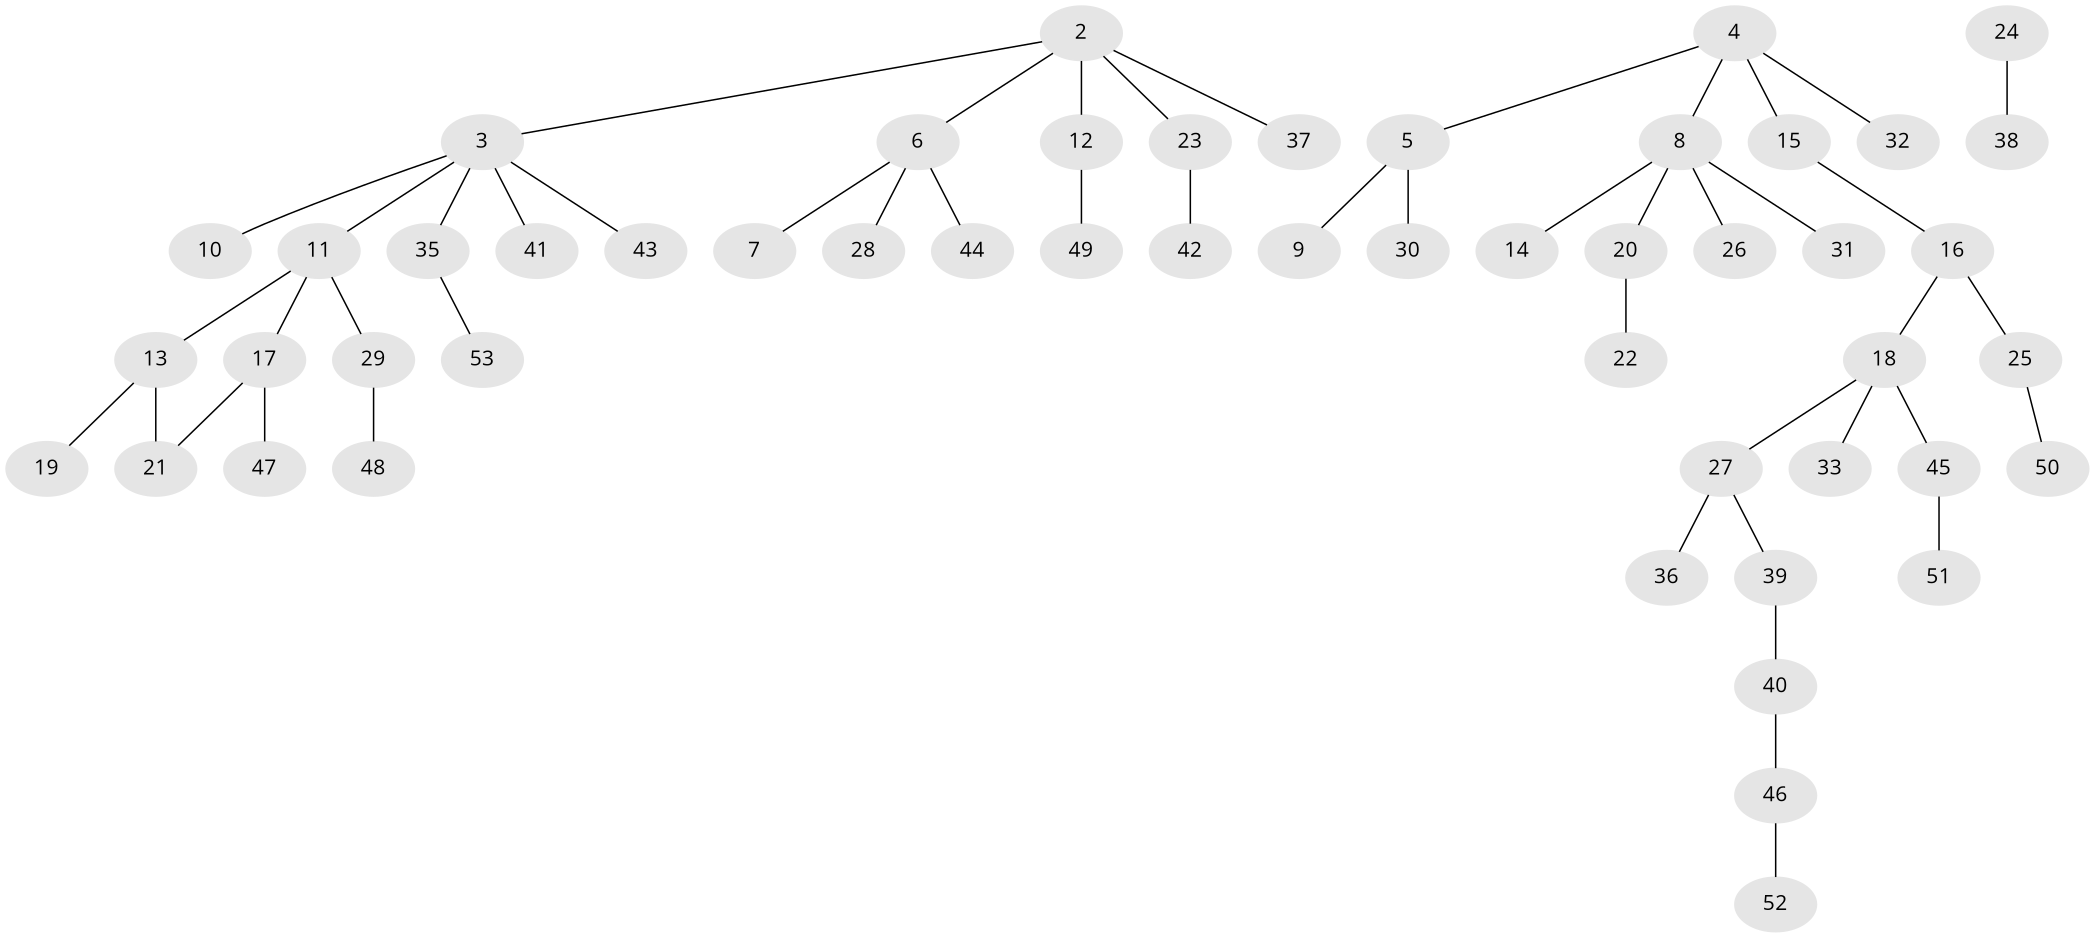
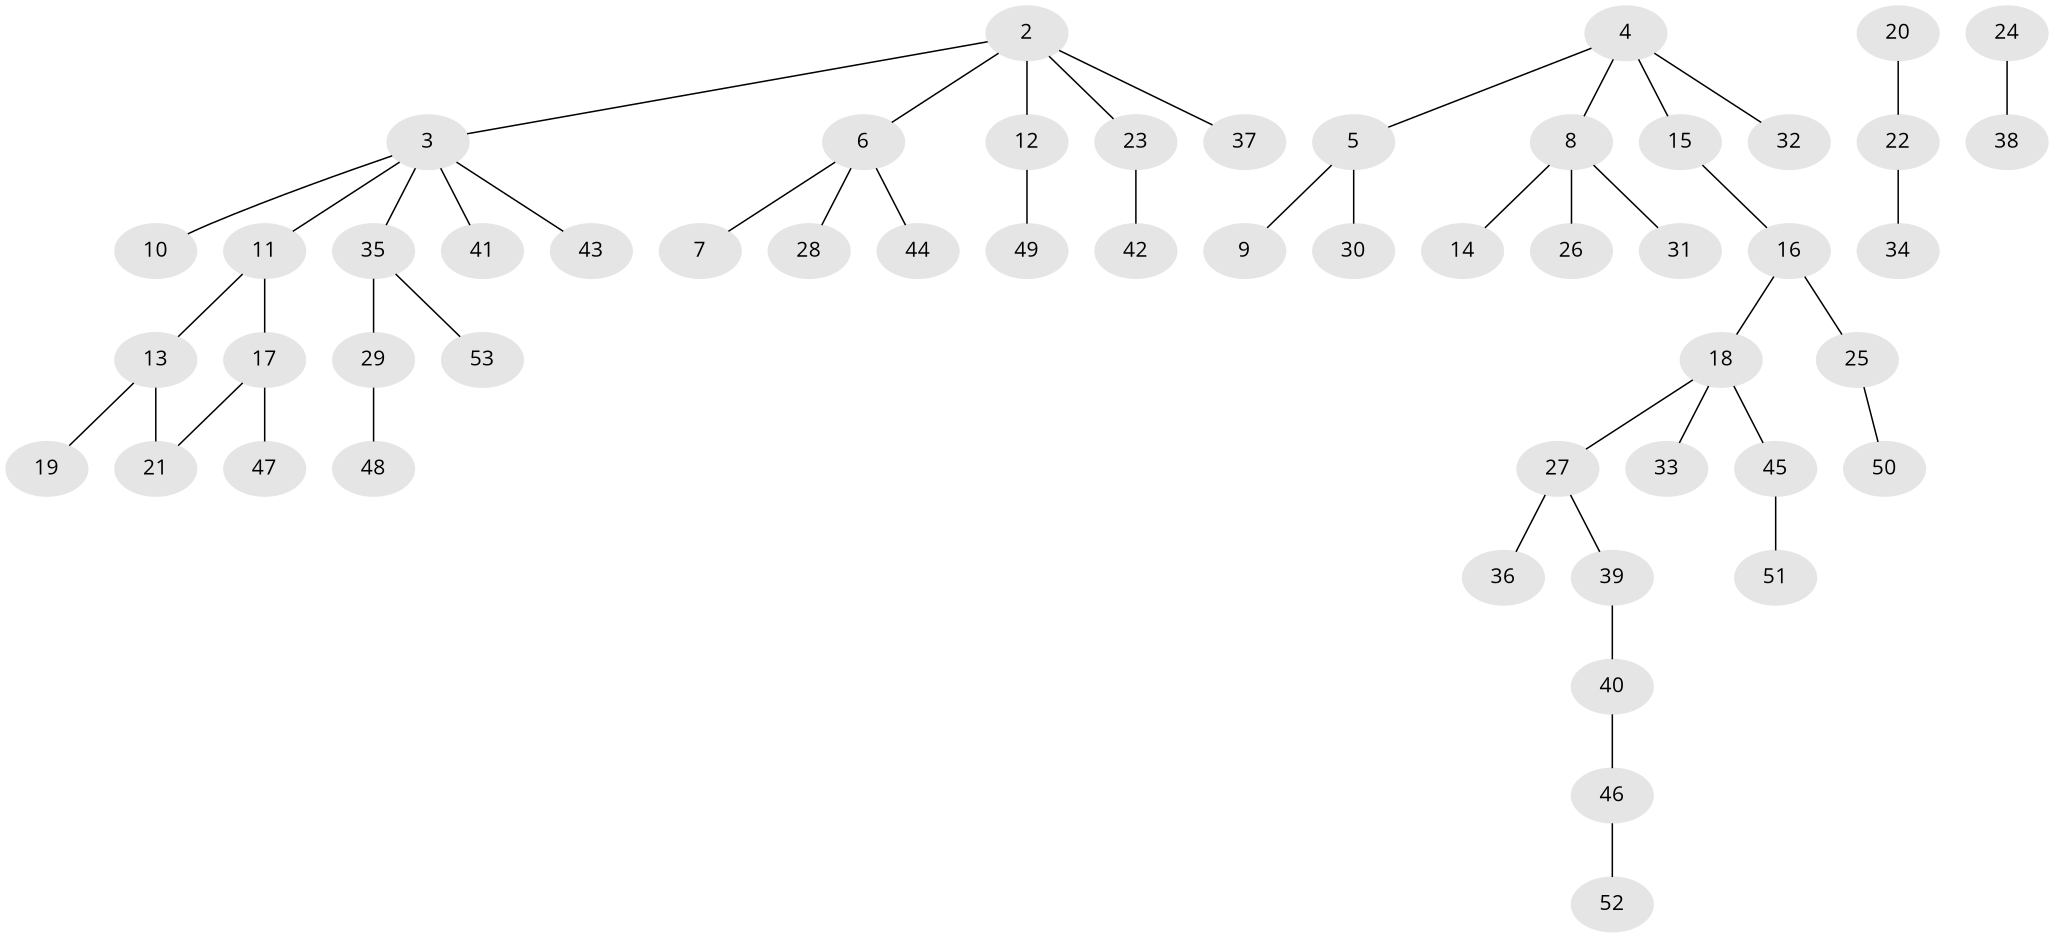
(1653, 197) -> none
none -> (1898, 251)
(346, 306) -> (374, 306)
